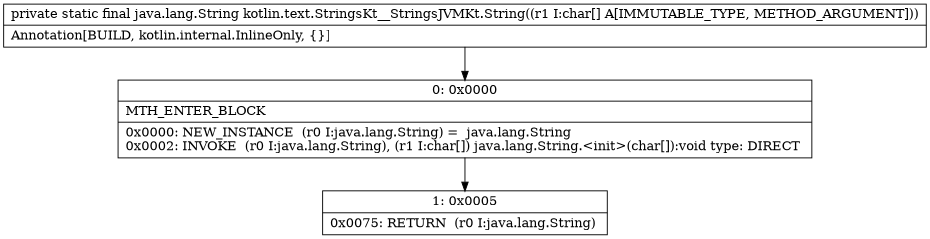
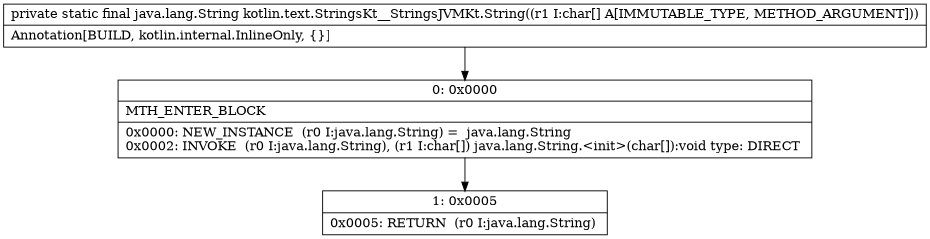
(465, 223) -> (465, 223)
